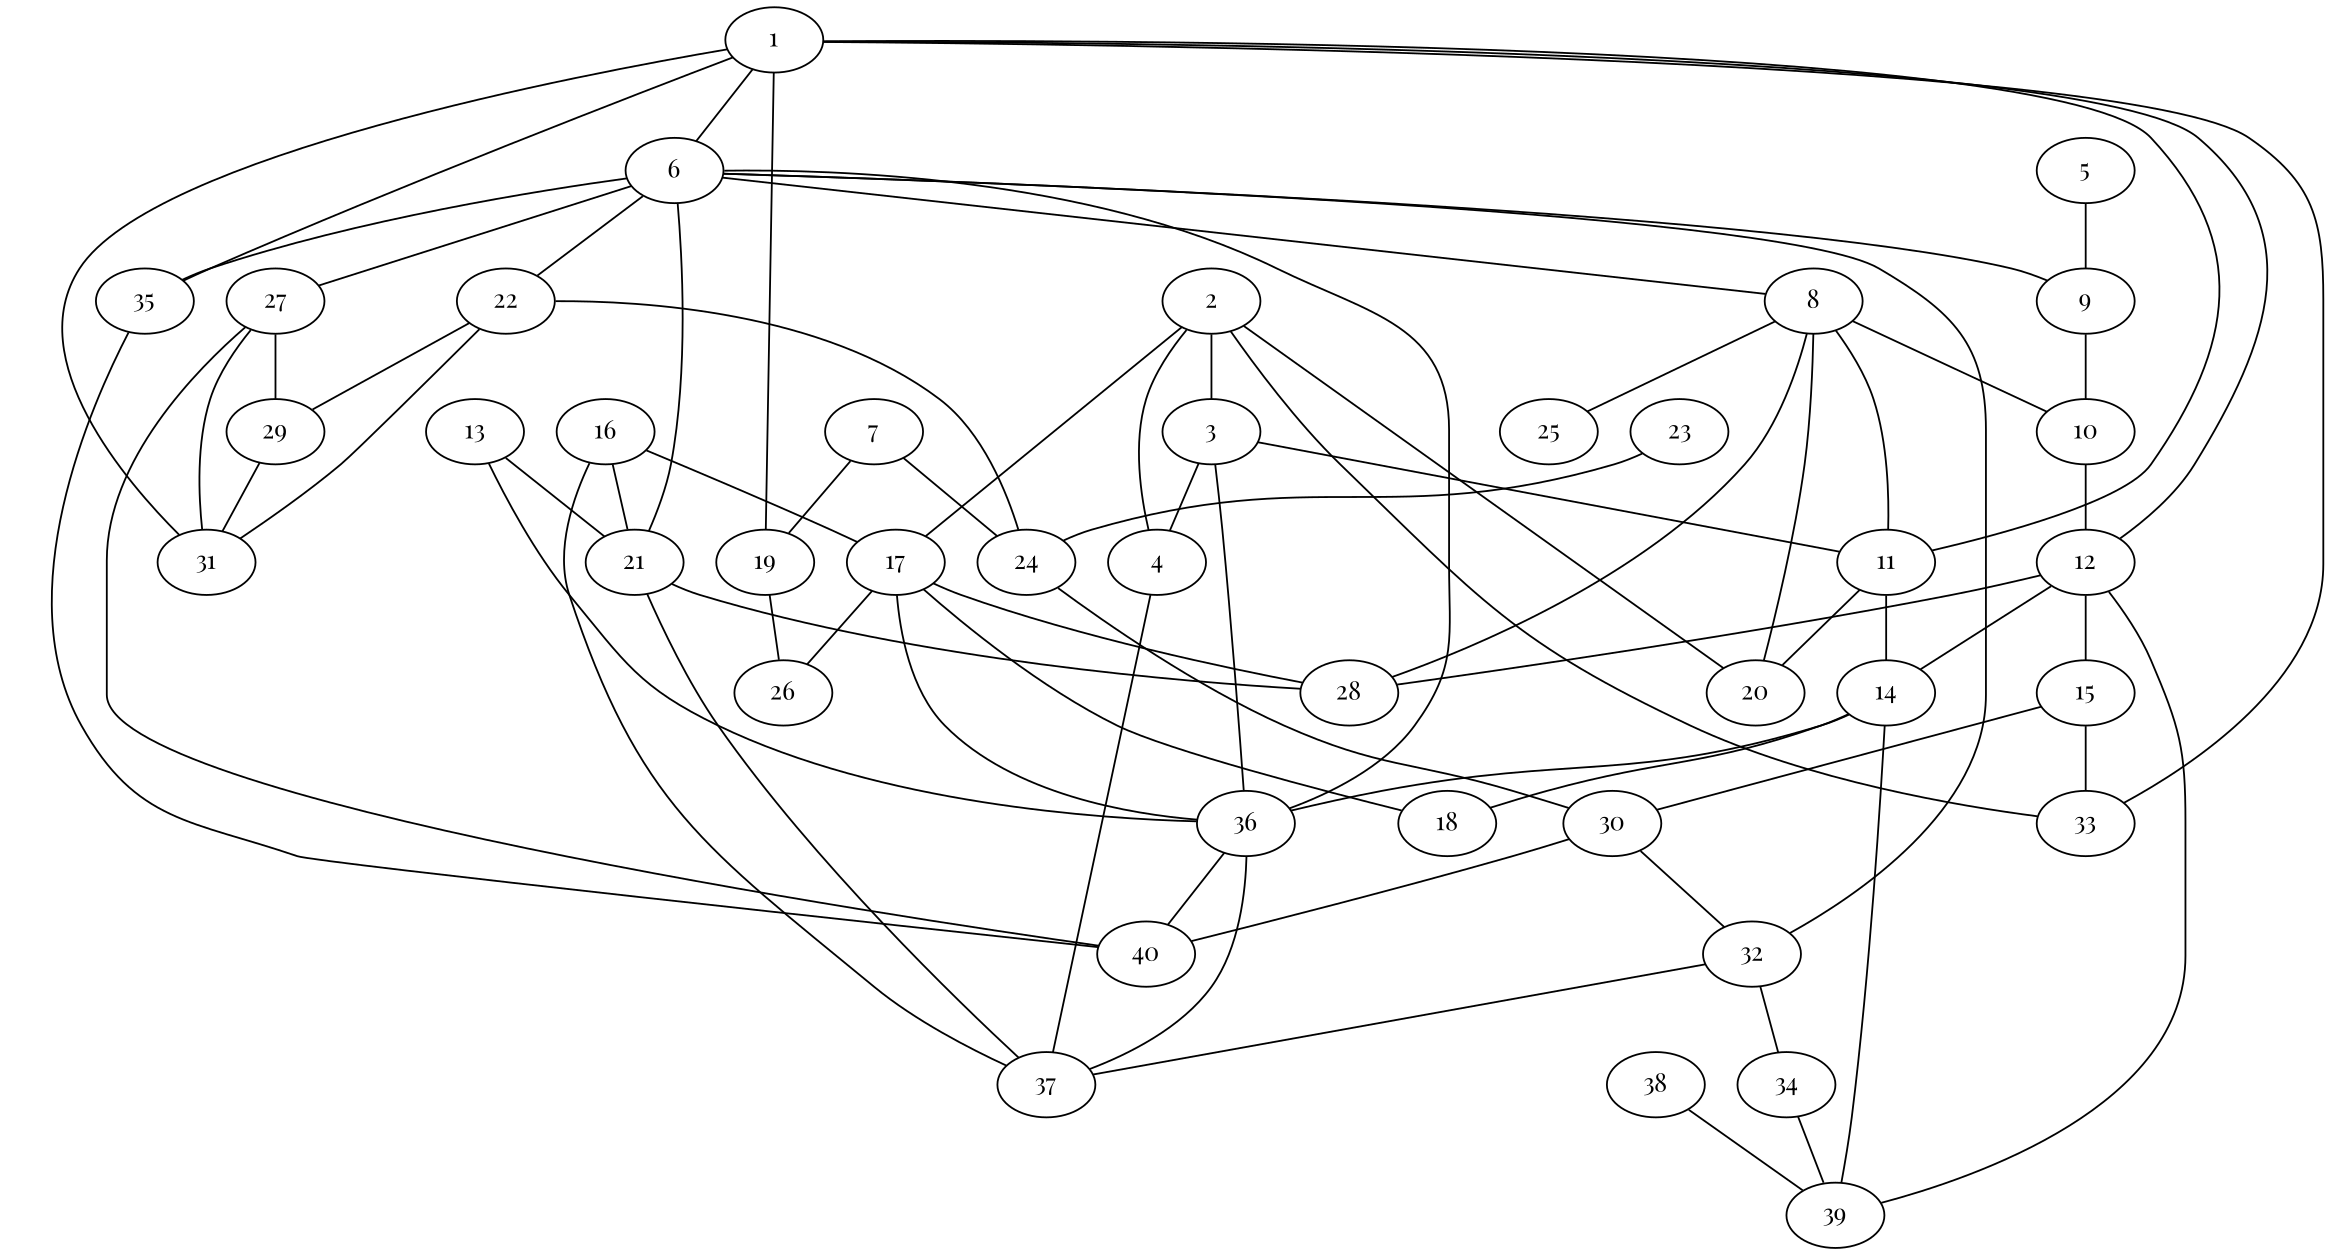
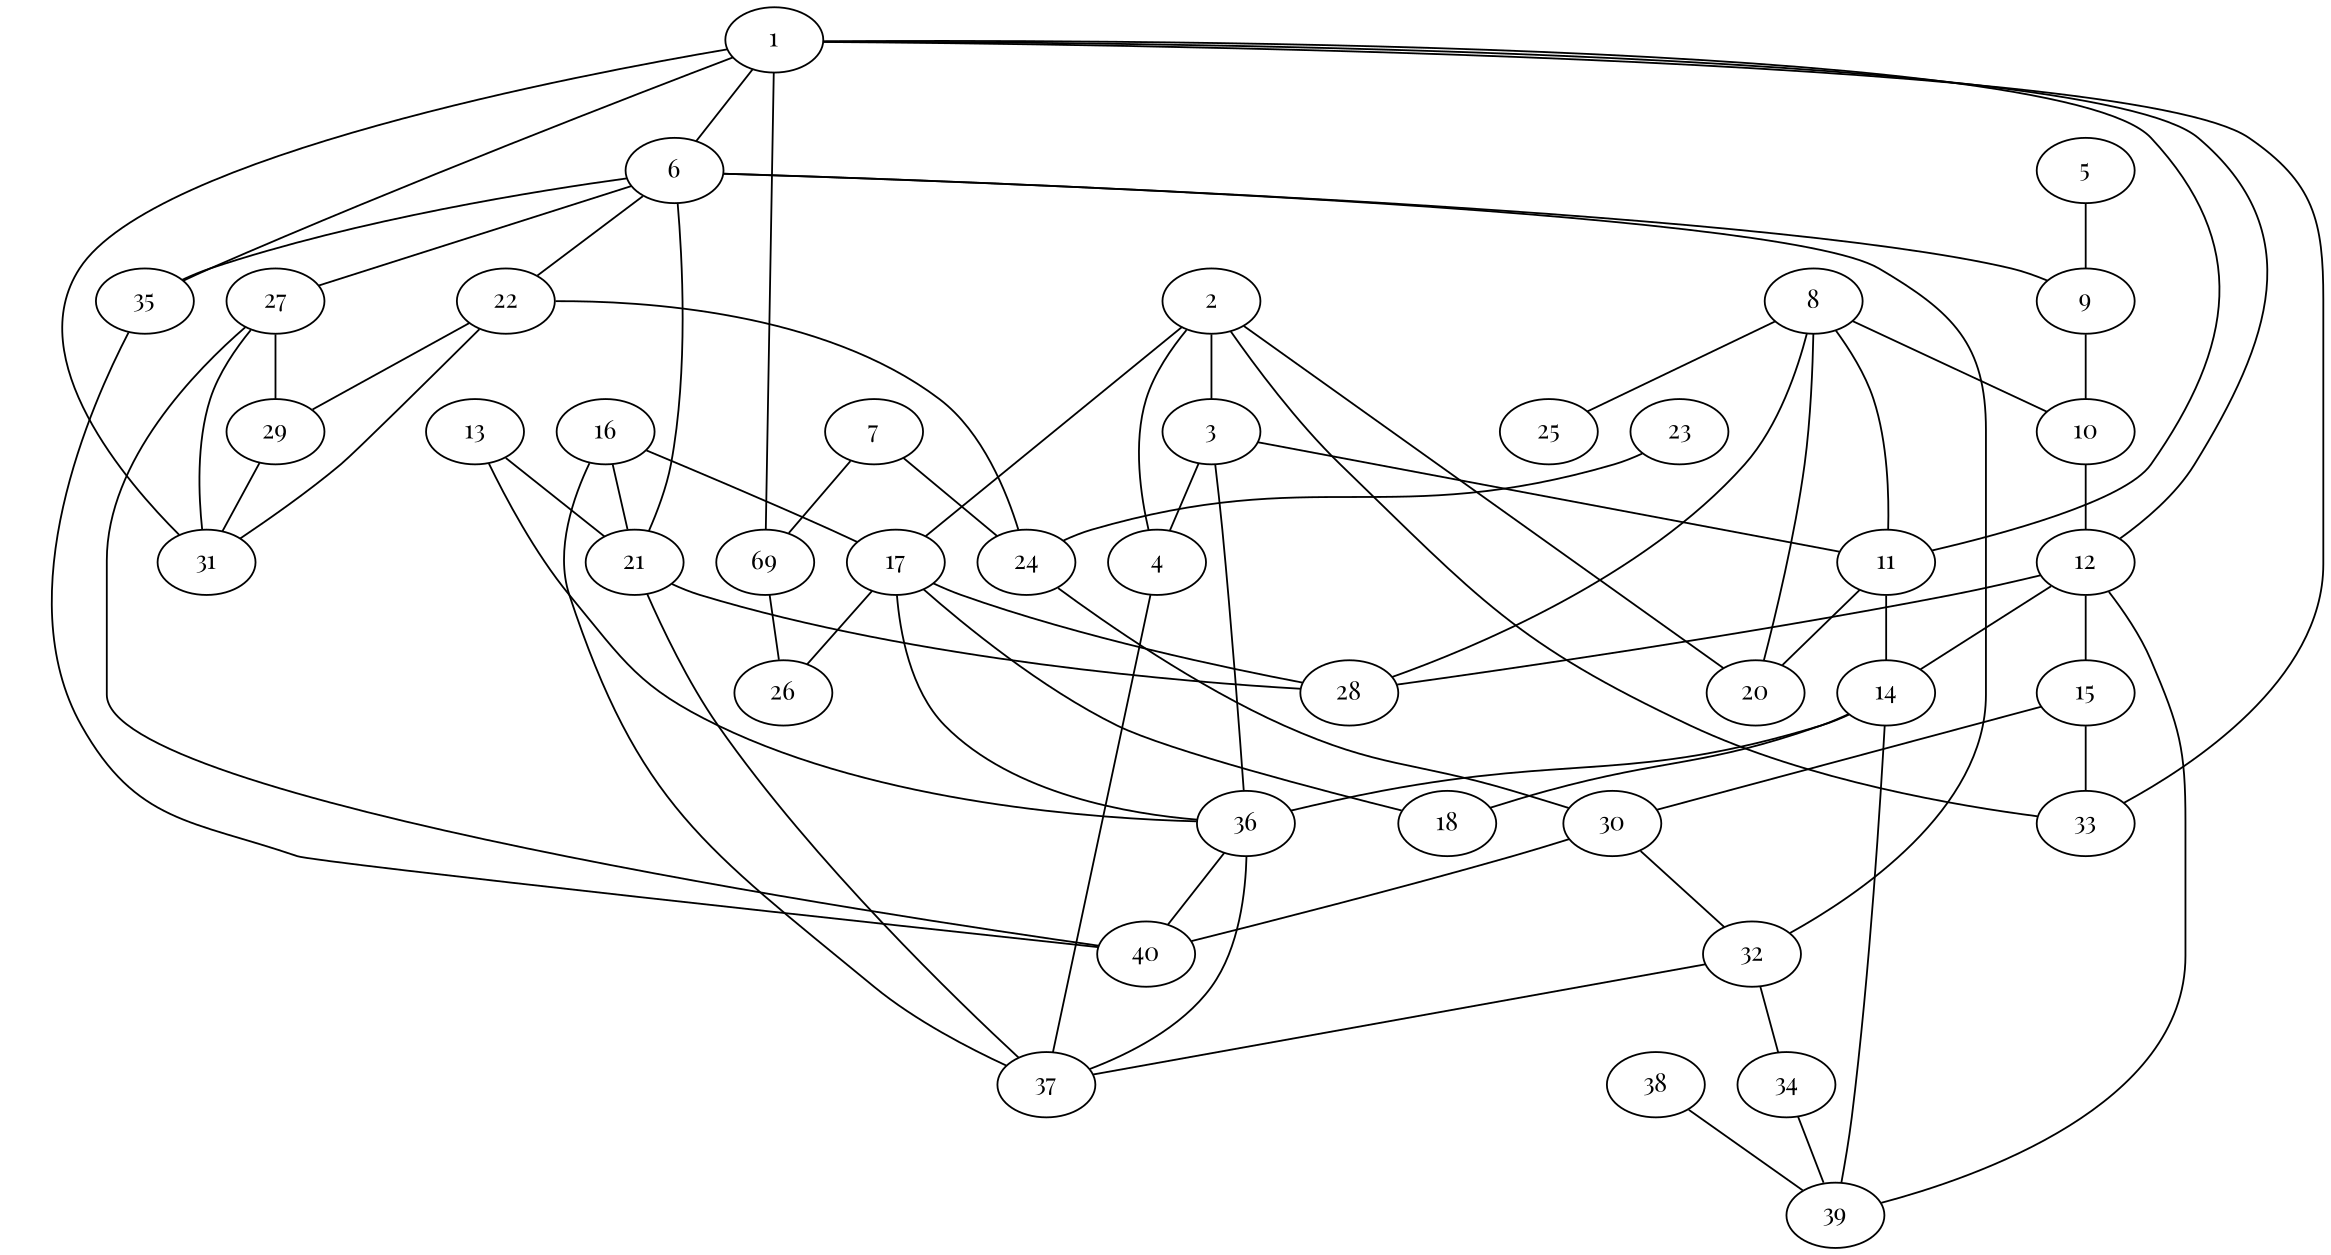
(1244, 236) -> none
(1343, 298) -> none
(765, 562) -> (765, 562)
